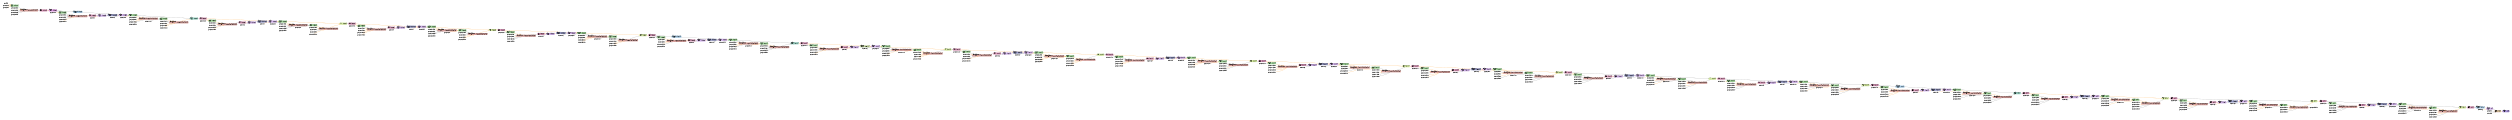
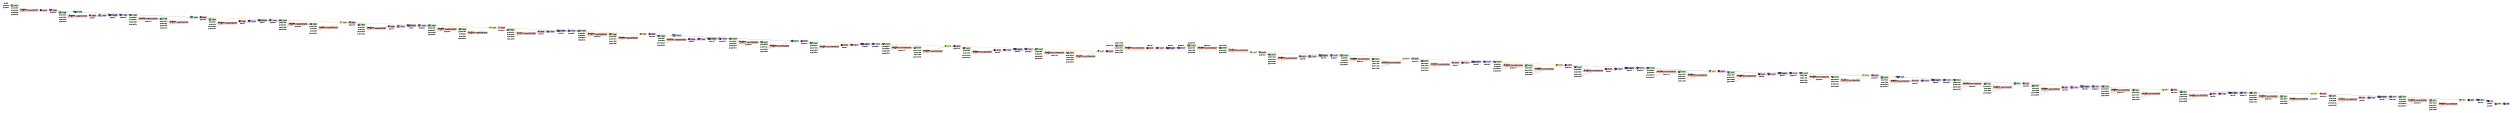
(865, 46) -> (865, 44)
(1223, 71) -> none
(1721, 81) -> none
